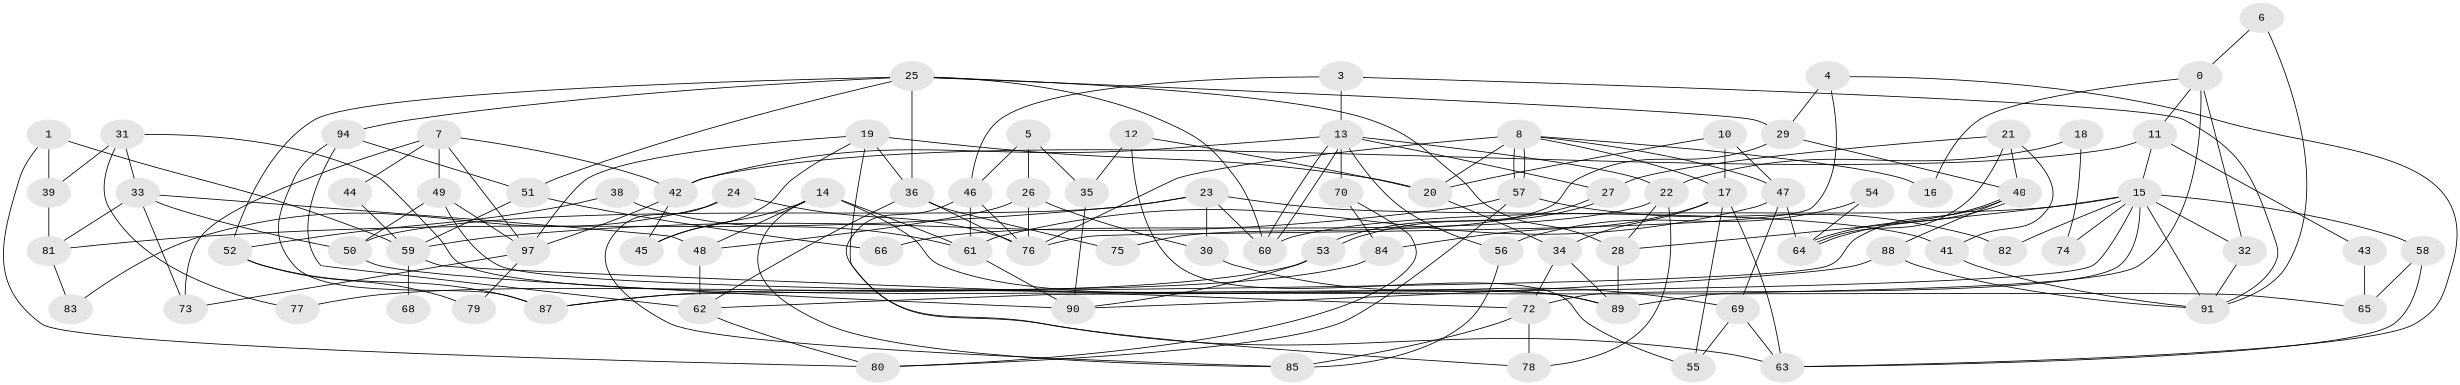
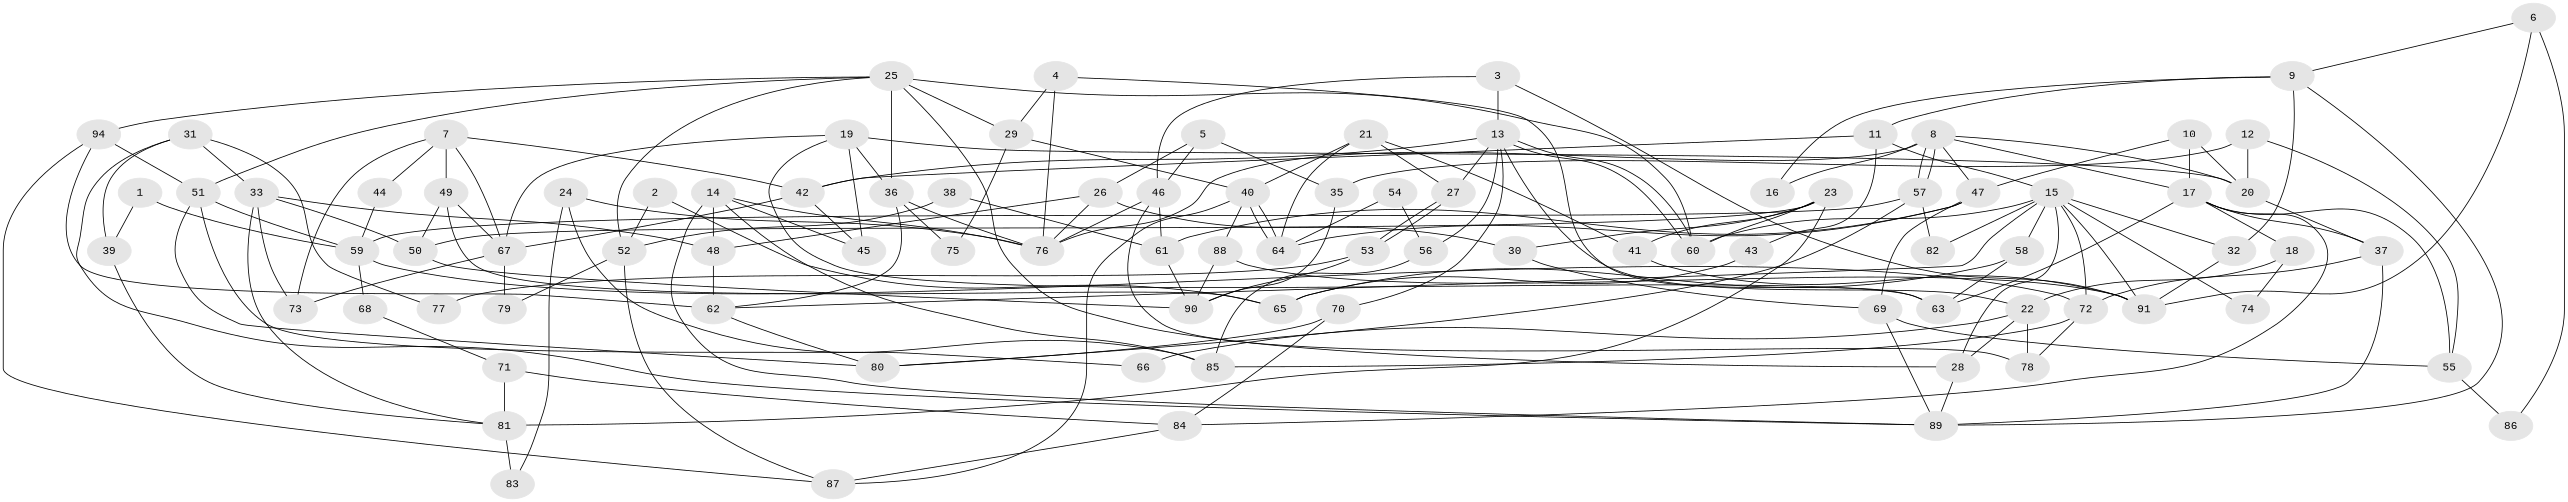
(2200, 76) -> (2292, 76)
none -> (655, 193)
none -> (2241, 222)
(925, 232) -> (878, 222)
(528, 251) -> (504, 251)
(1560, 251) -> (2381, 251)
(1760, 338) -> (1910, 372)
(350, 351) -> (473, 342)
none -> (504, 368)
none -> (2511, 426)
